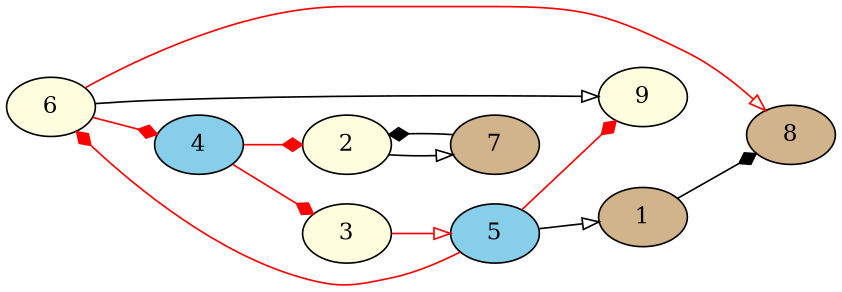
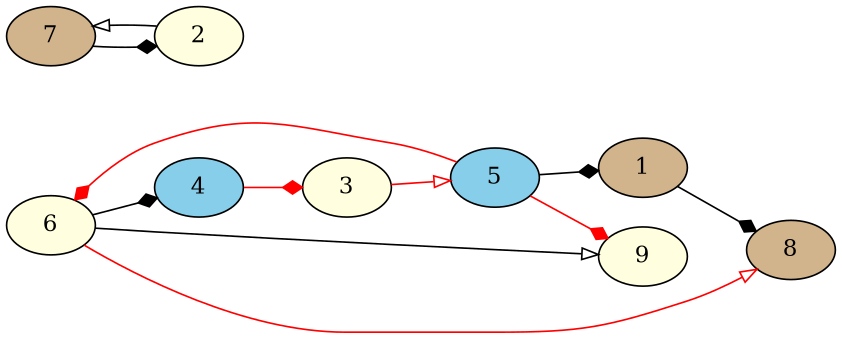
(115, 123) -> (115, 209)
(263, 145) -> none
(561, 226) -> (559, 173)
